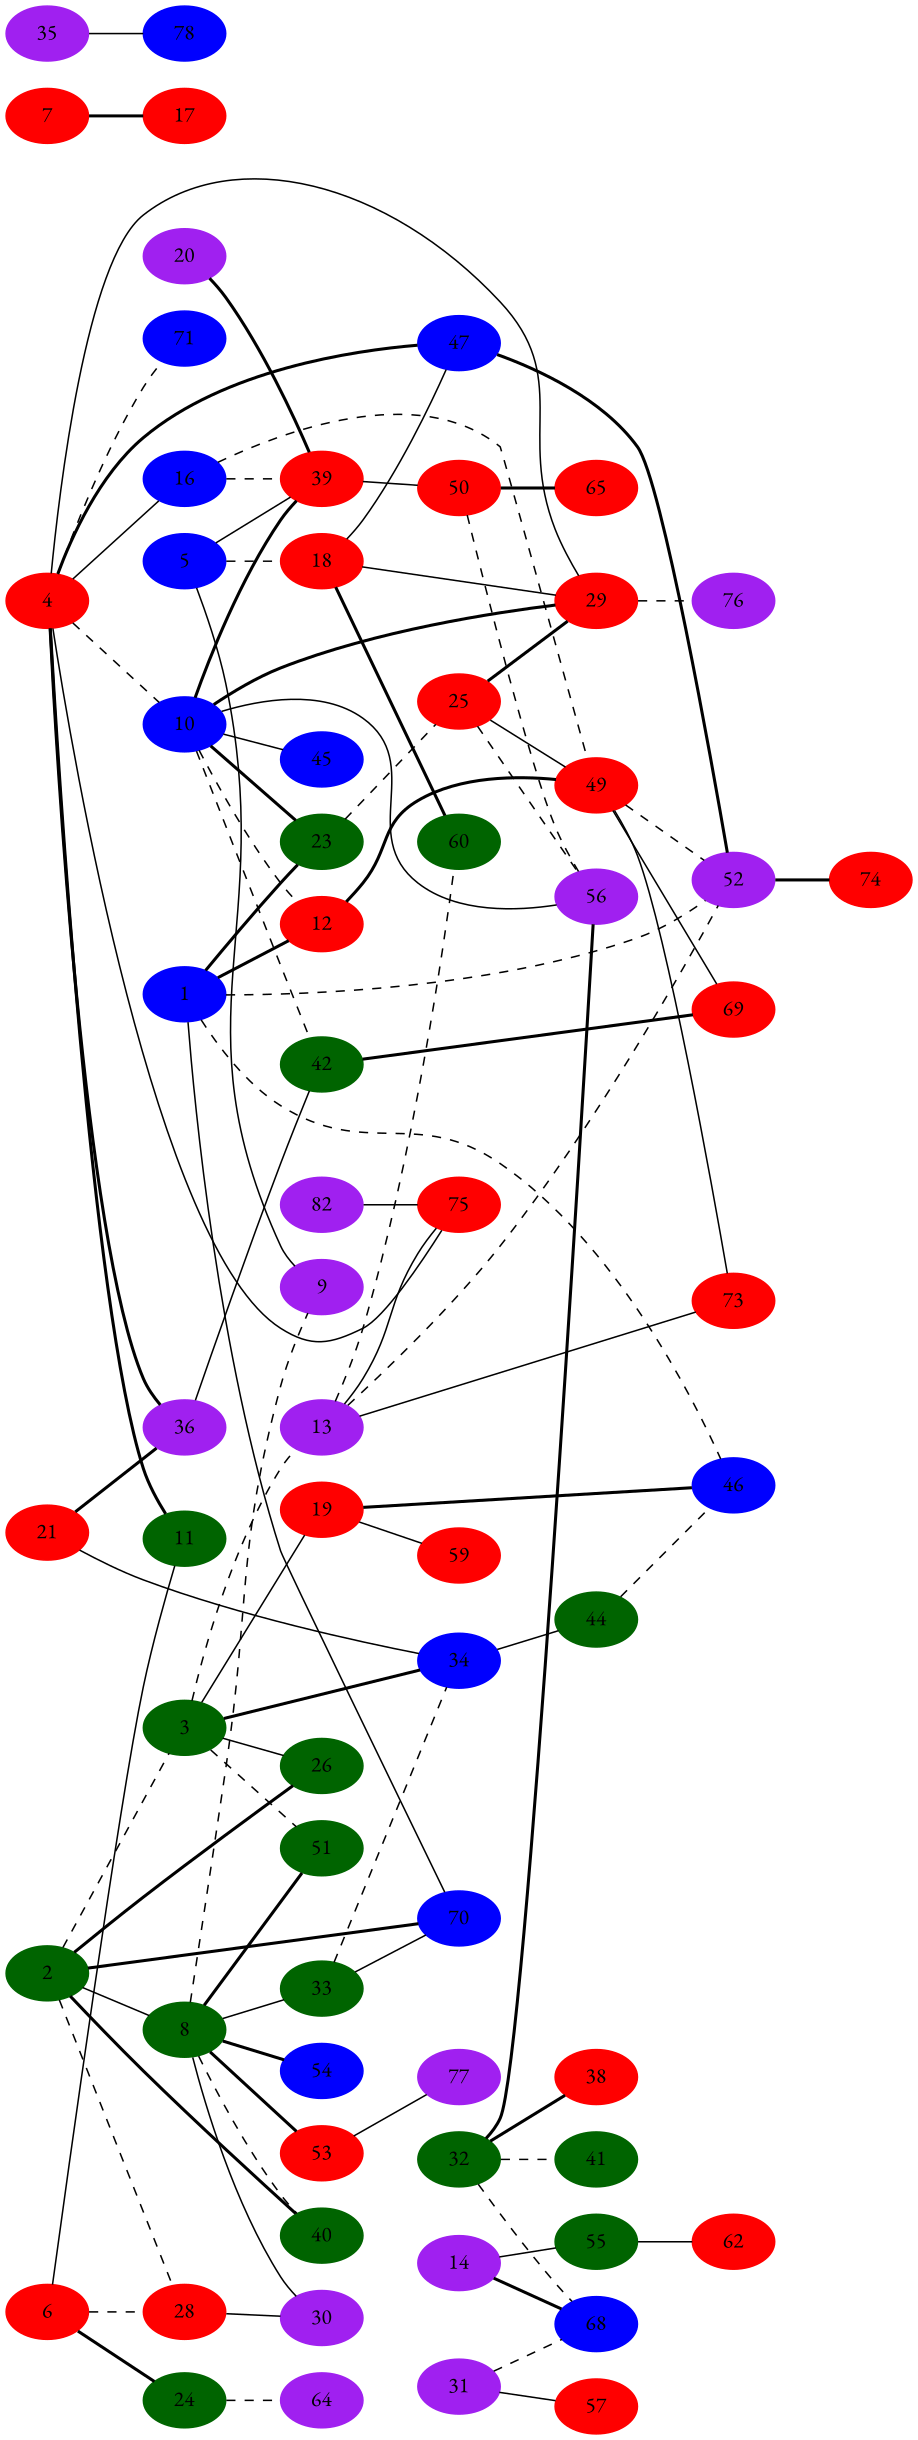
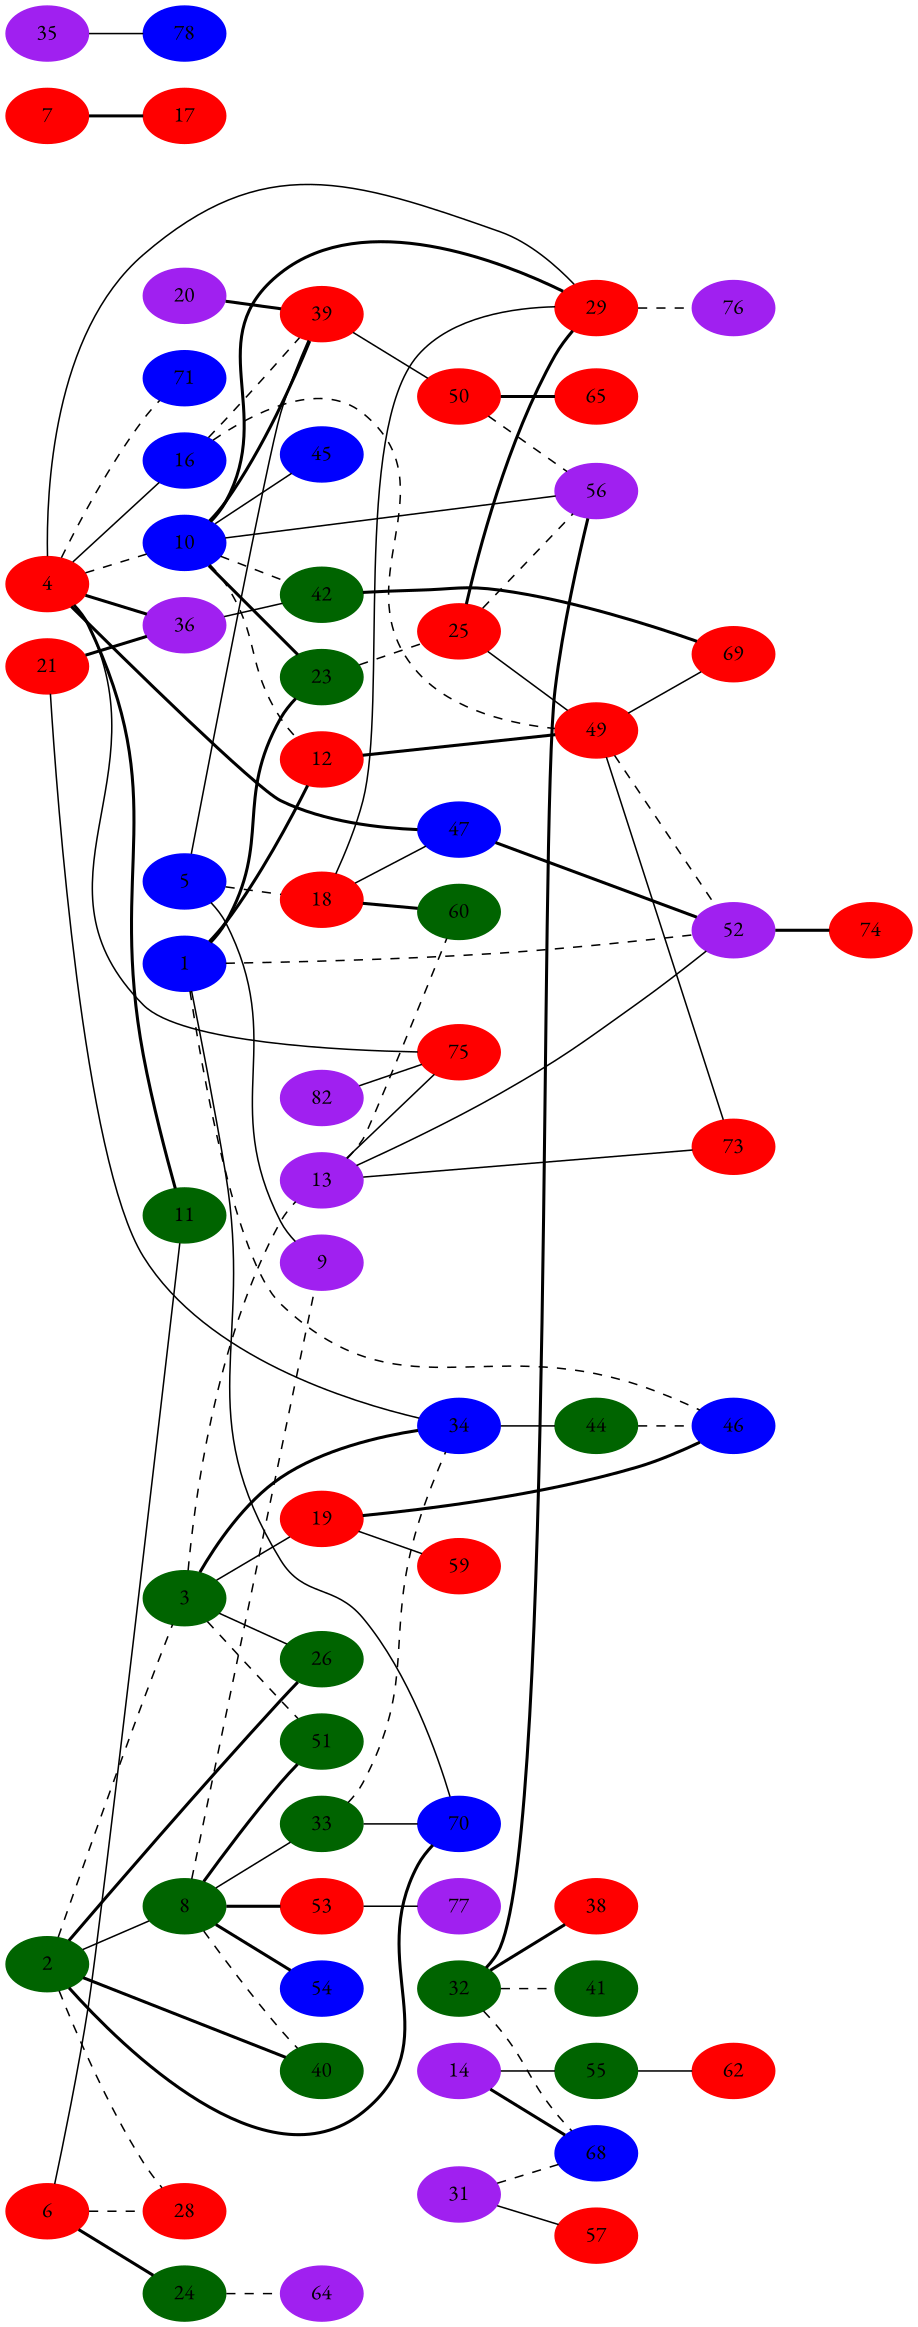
(555, 1172) -> (530, 1076)
(322, 2318) -> none
